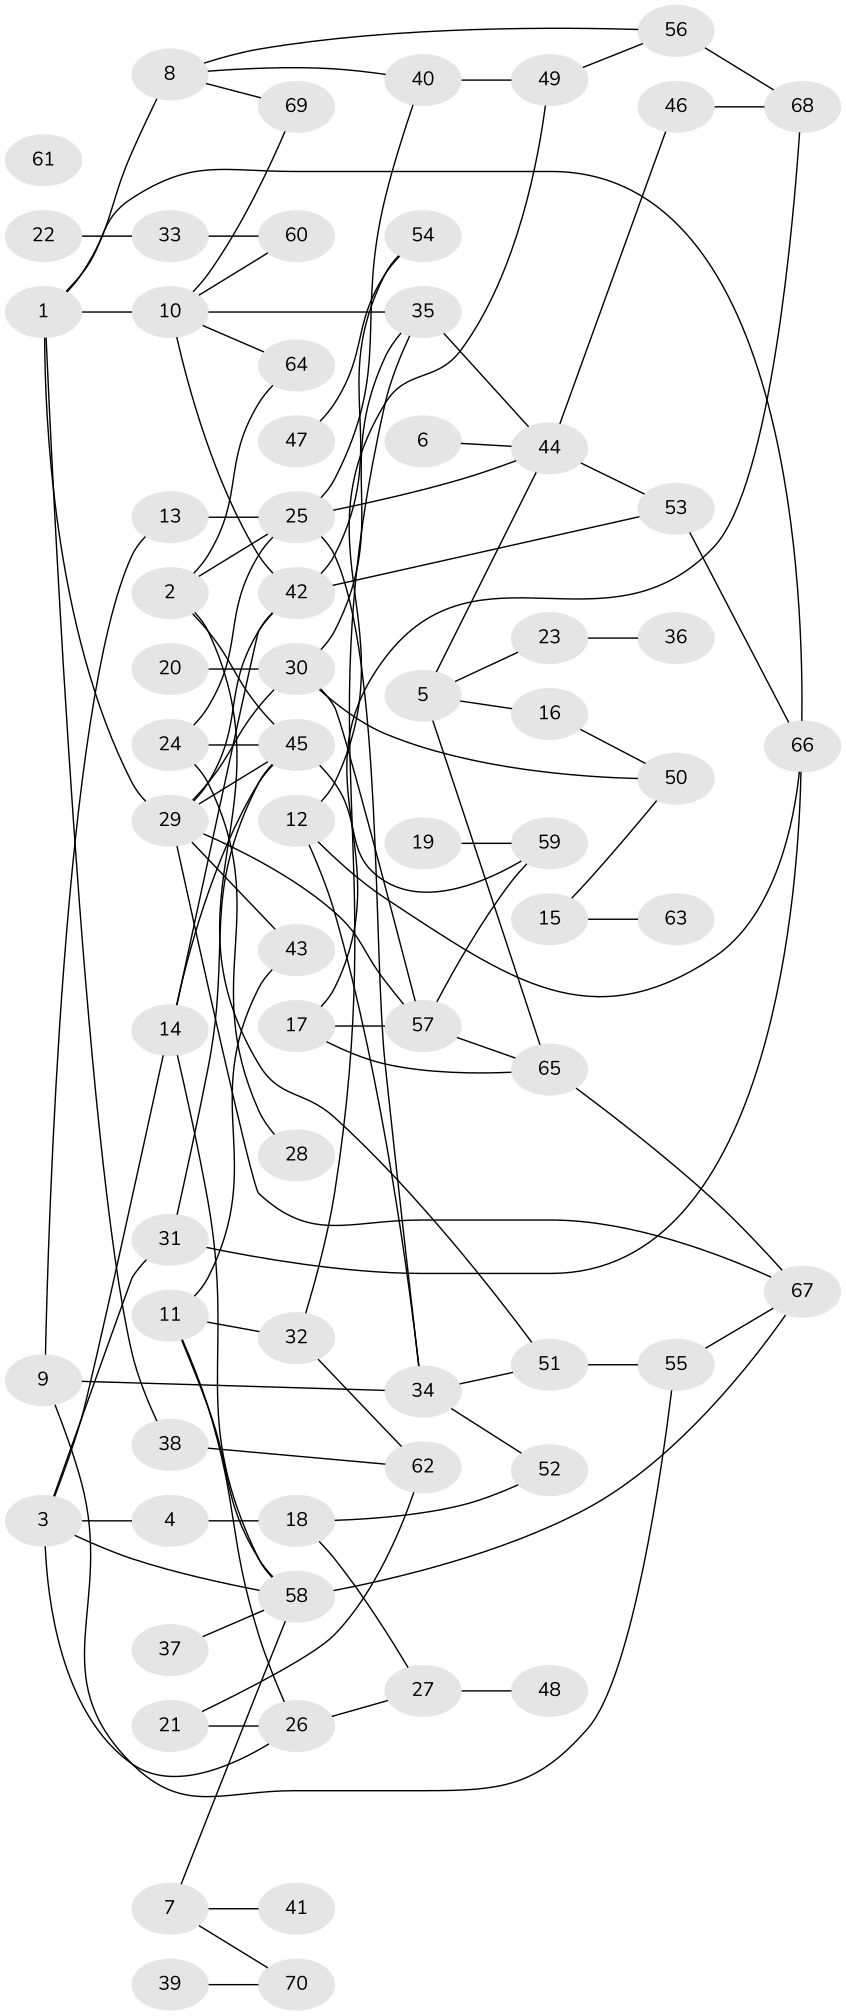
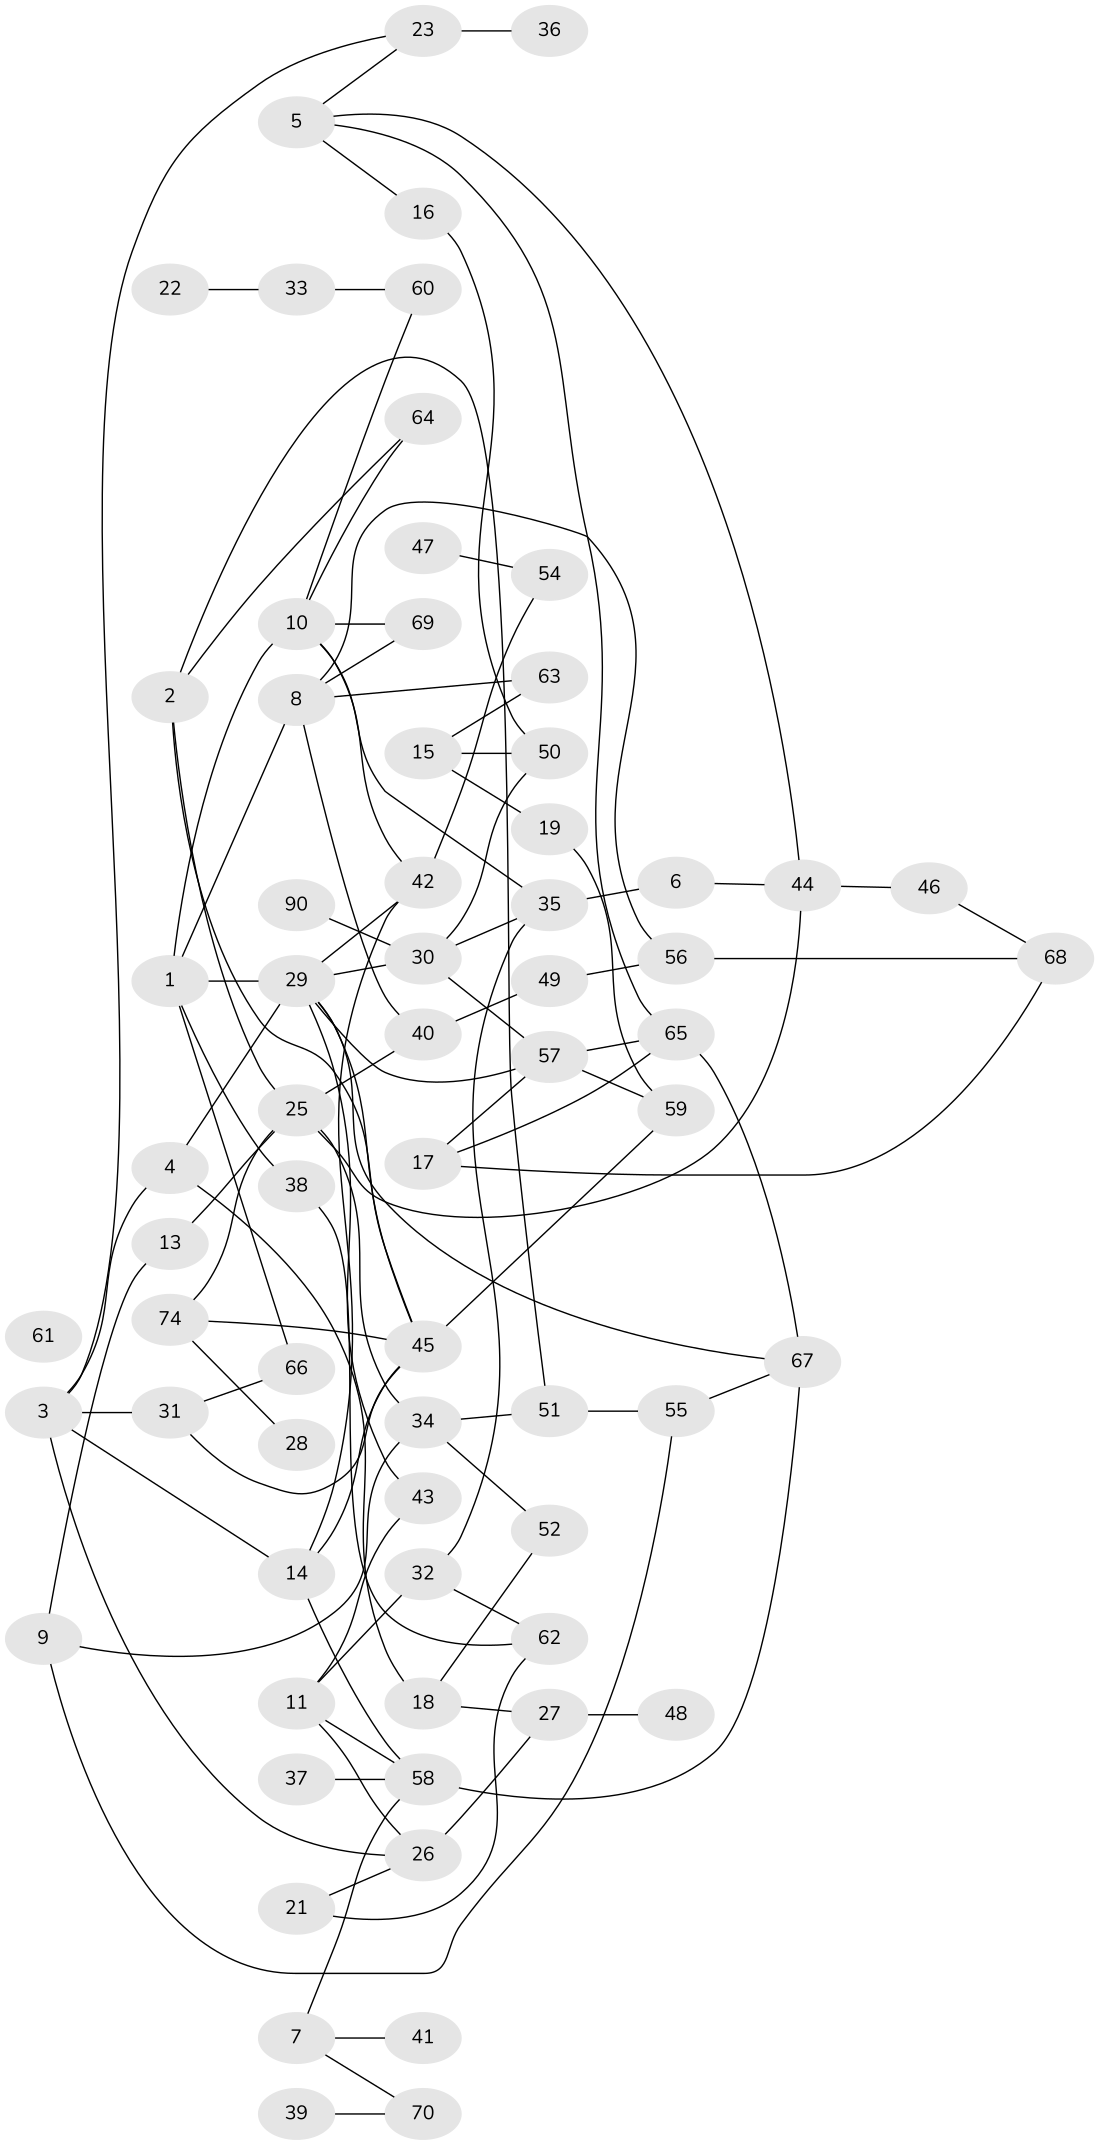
(486, 380) -> (614, 894)
(676, 509) -> none
(170, 669) -> (297, 905)
none -> (423, 689)
(170, 745) -> (170, 1320)
none -> (486, 791)
(297, 821) -> none
none -> (233, 1075)
(165, 1569) -> (105, 650)
